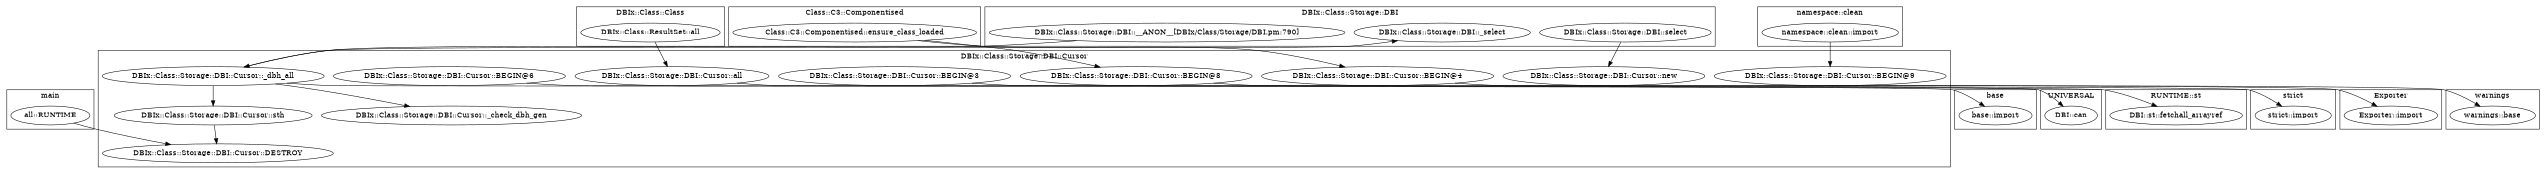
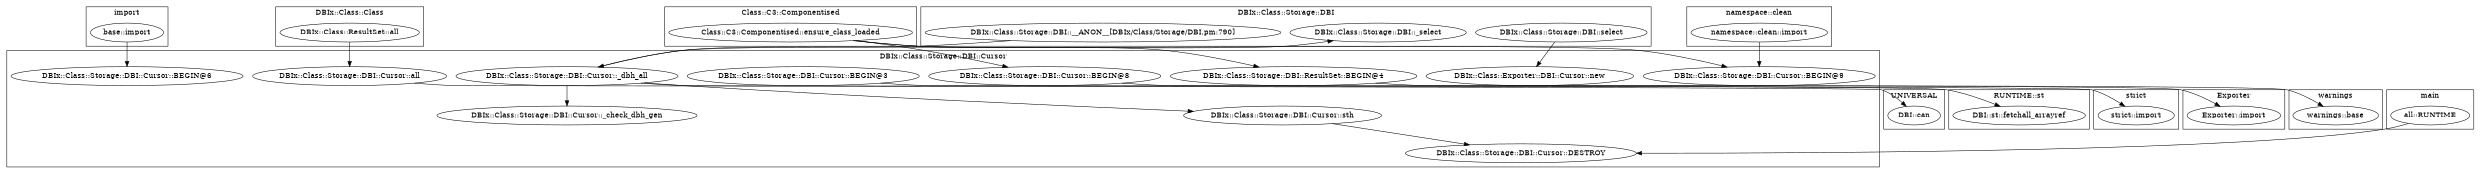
none -> (1288, 47)
(1378, 76) -> (1294, 76)
(1604, 76) -> (1530, 76)
(1255, 86) -> (127, 54)
(1996, 96) -> (127, 13)
